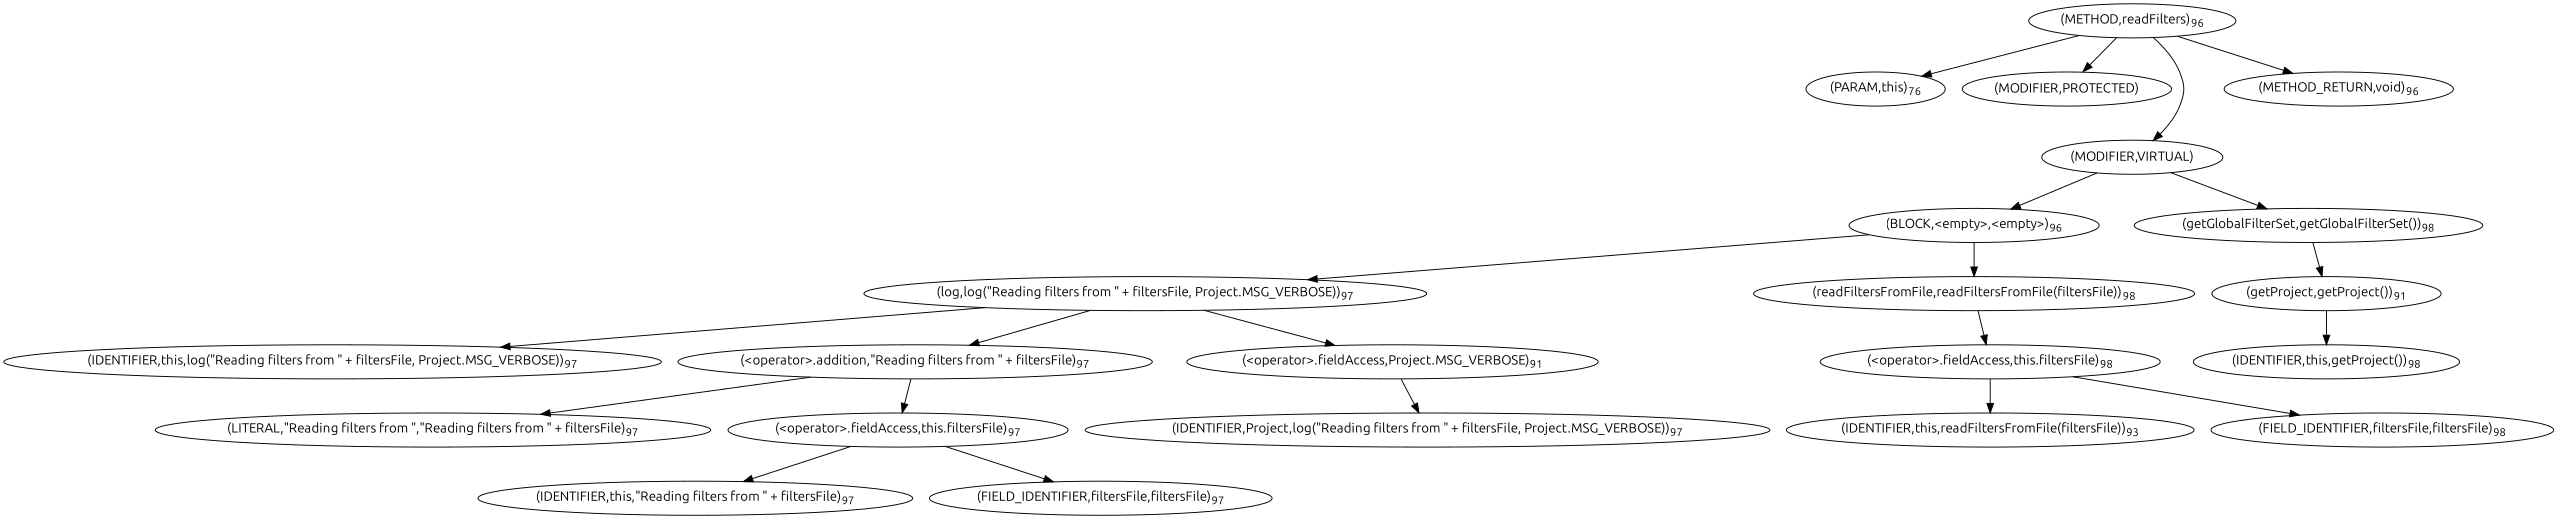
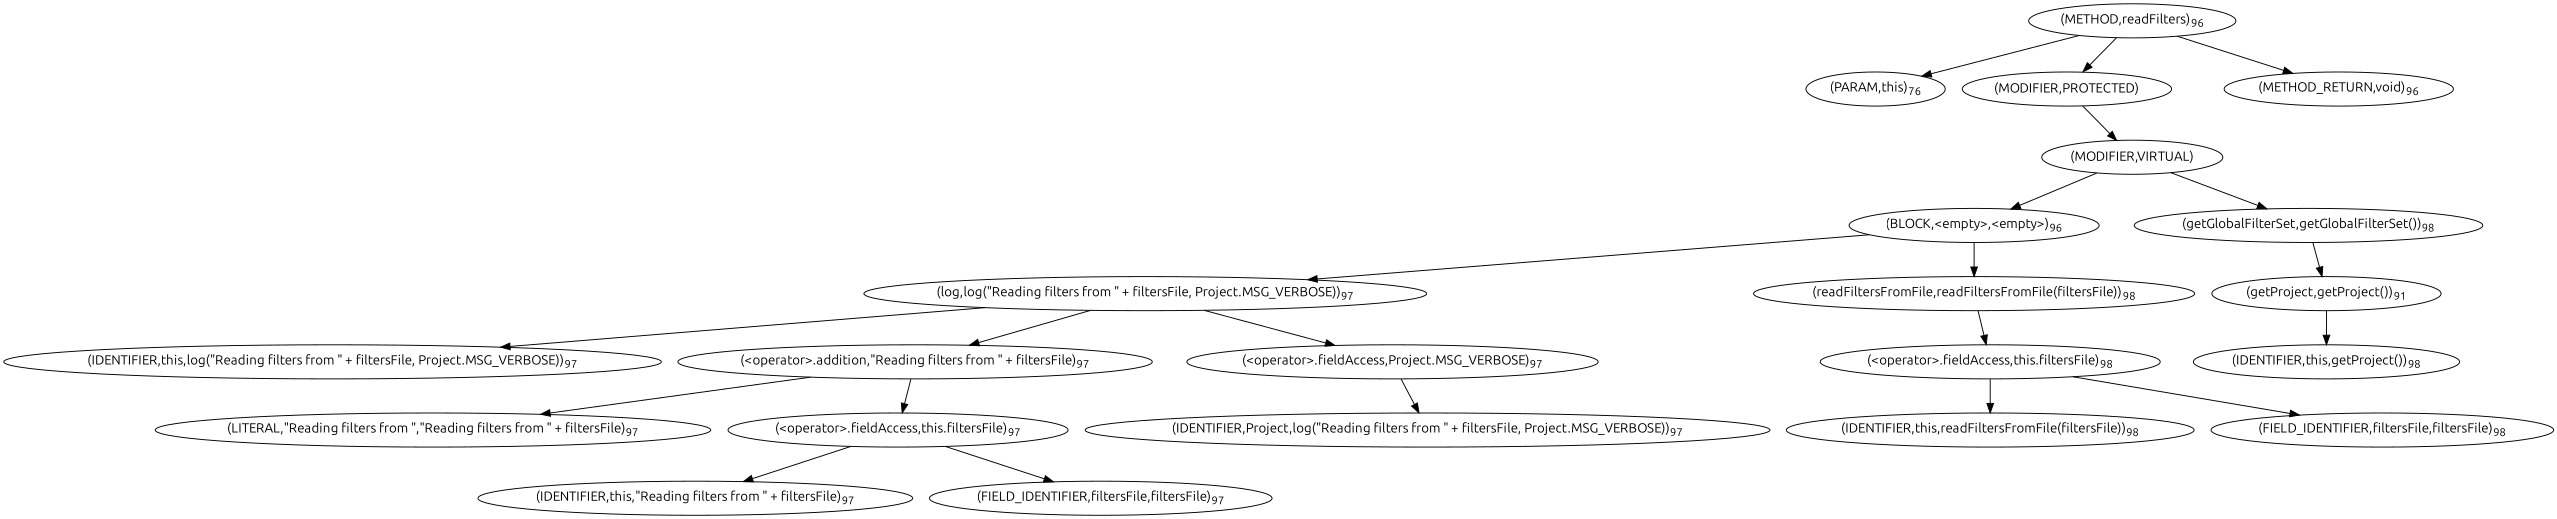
(2183, 84) -> (2096, 120)
(1536, 360) -> (1536, 360)
(2133, 429) -> (2133, 429)
